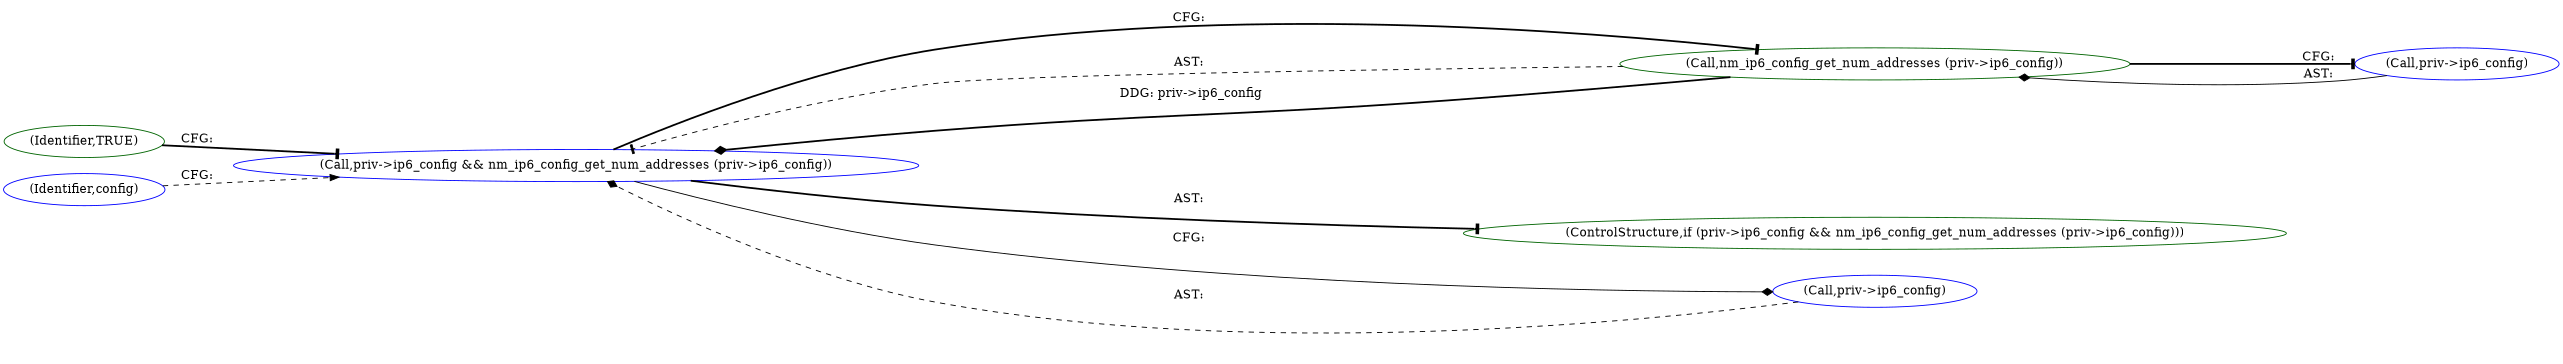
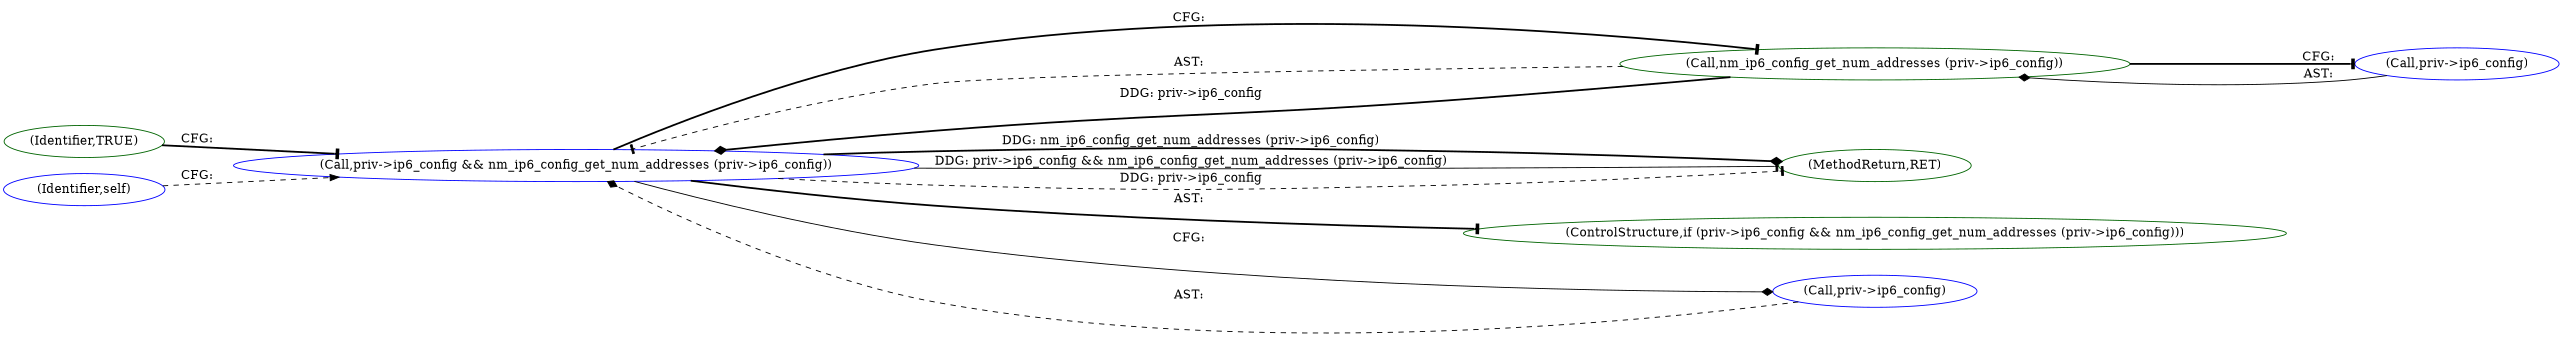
none -> (1875, 166)
(84, 190) -> (84, 190)
